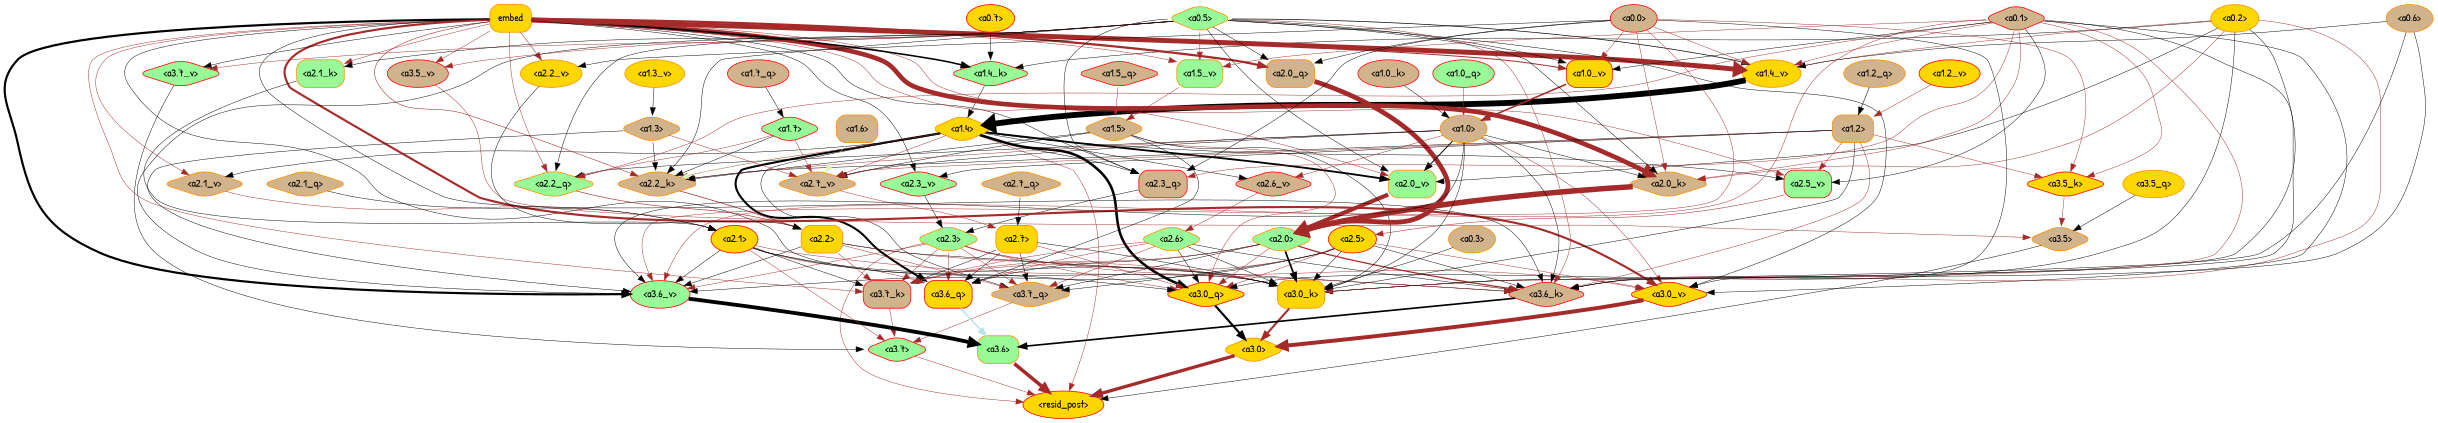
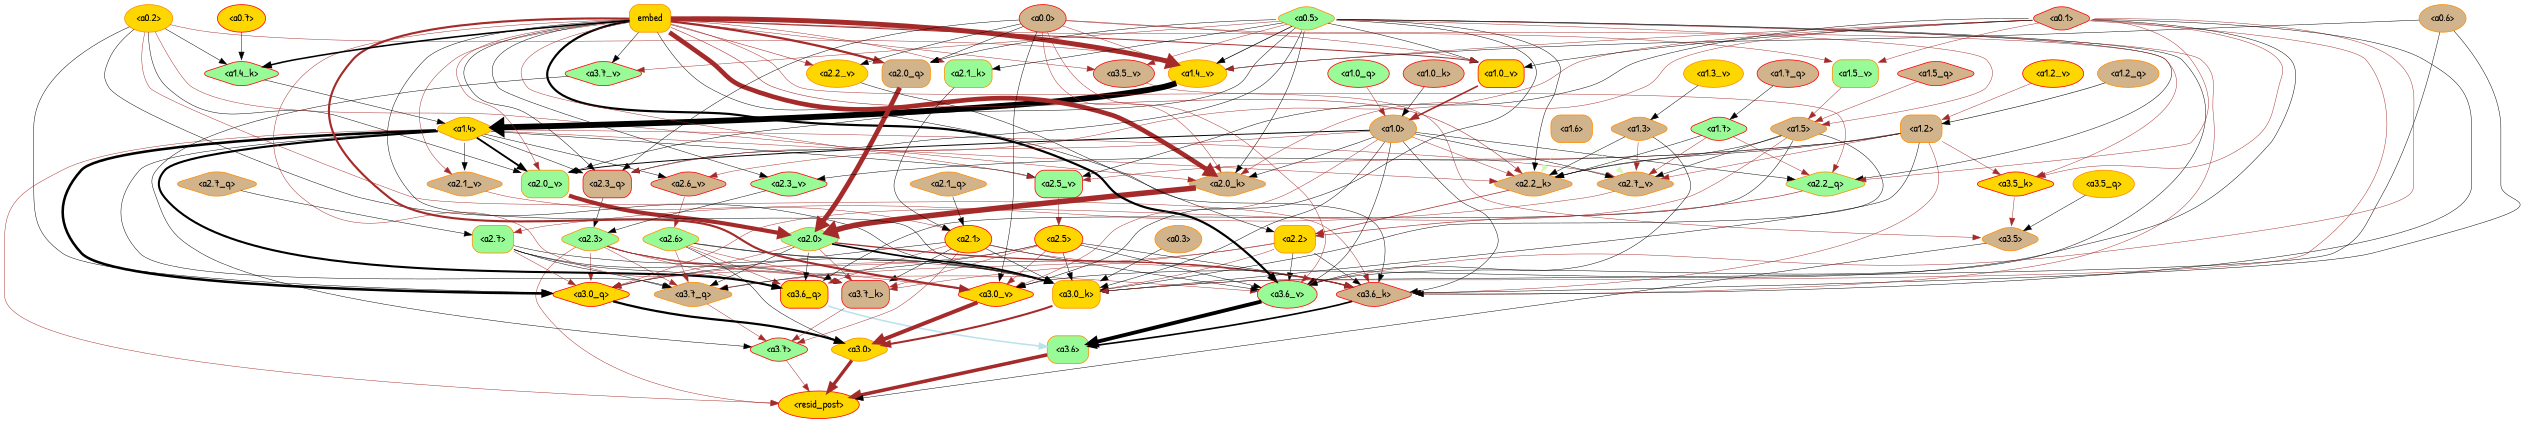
(1200, 42) -> (1885, 43)
(1017, 239) -> (493, 239)
(1186, 263) -> (759, 295)
